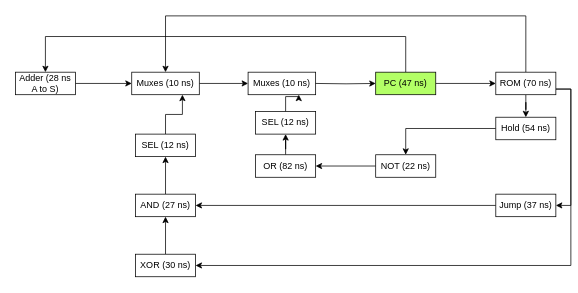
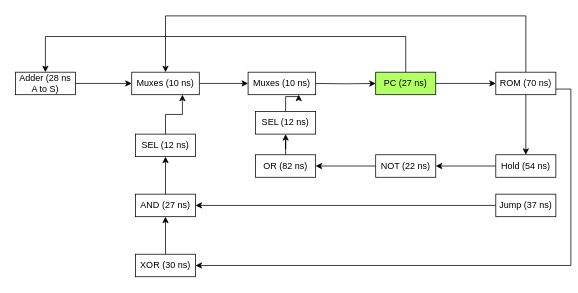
(405, 84) -> (405, 84)
(525, 128) -> (525, 166)
(564, 205) -> none
